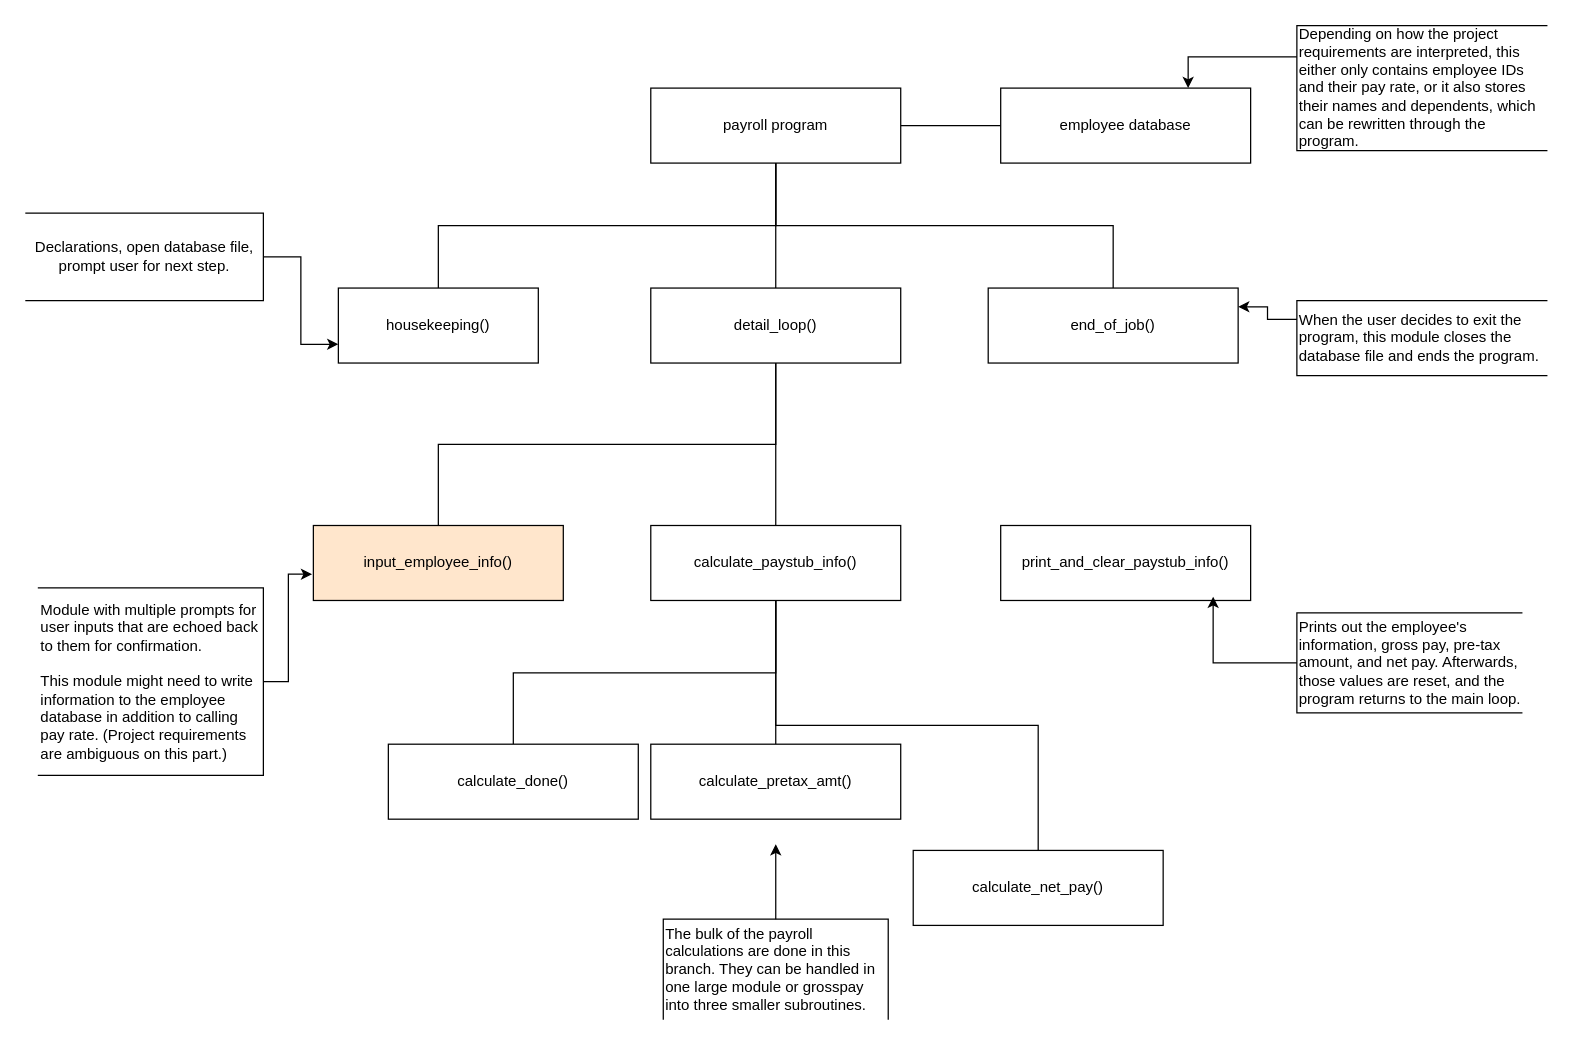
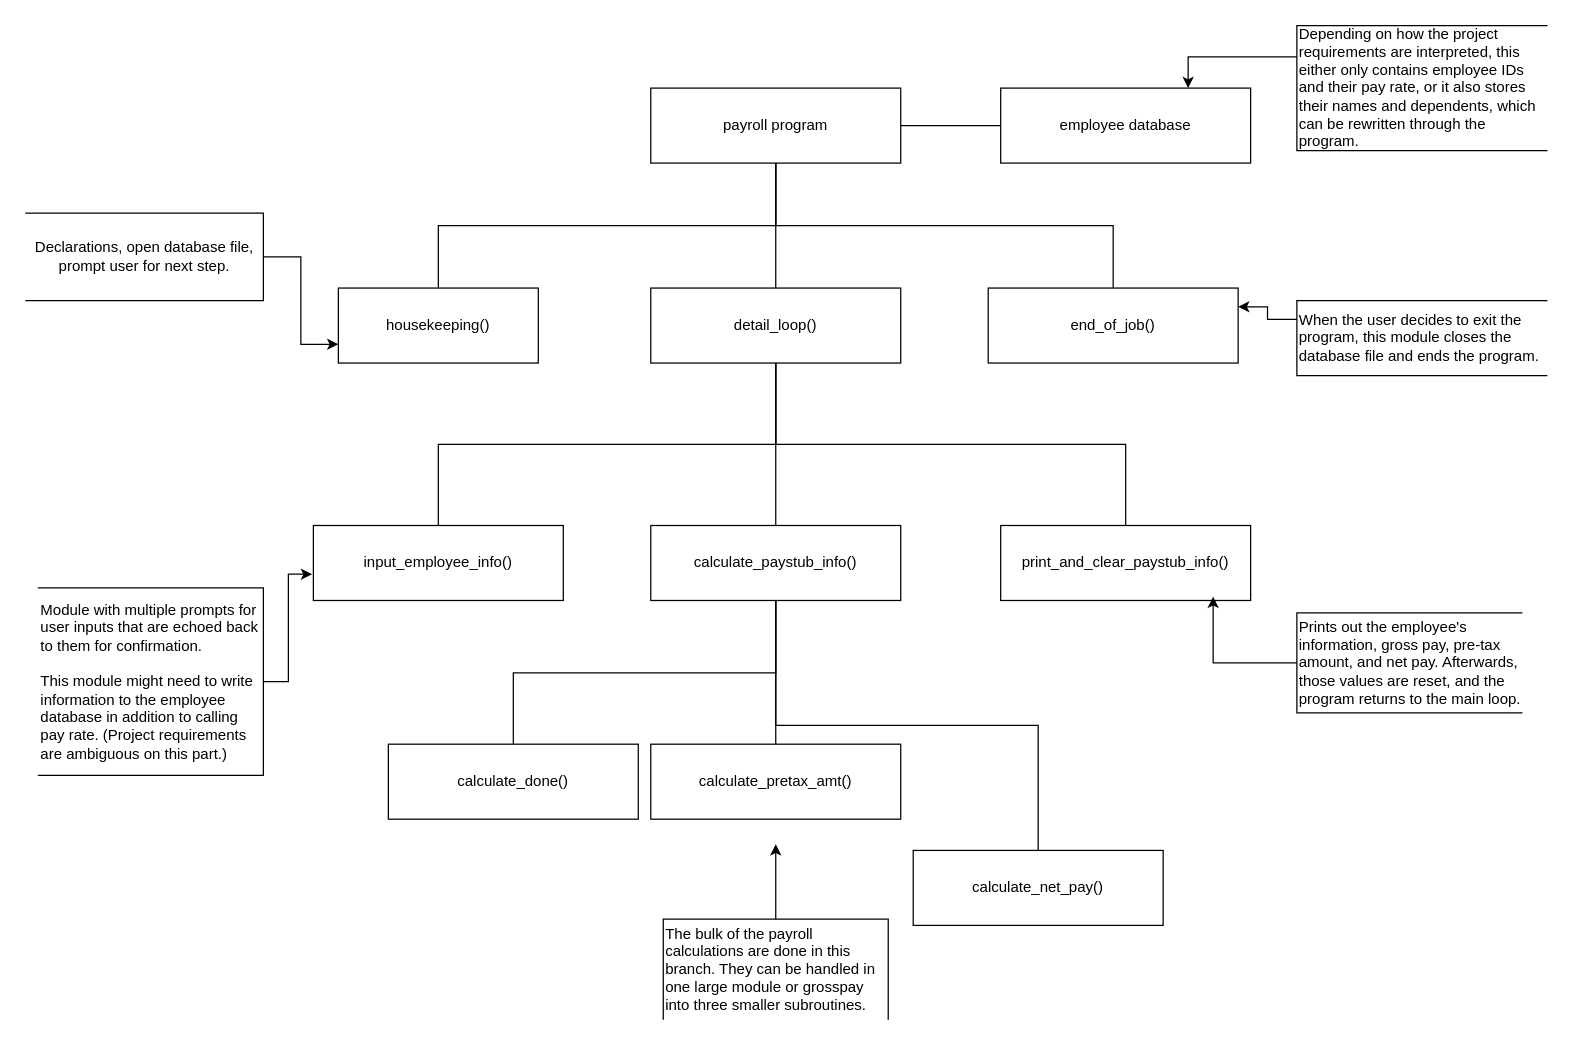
none -> (992, 444)
(438, 563) -> (438, 563)
